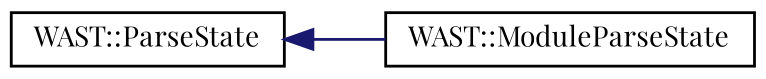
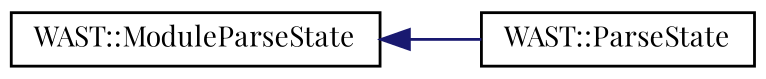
(349, 39) -> (446, 39)
